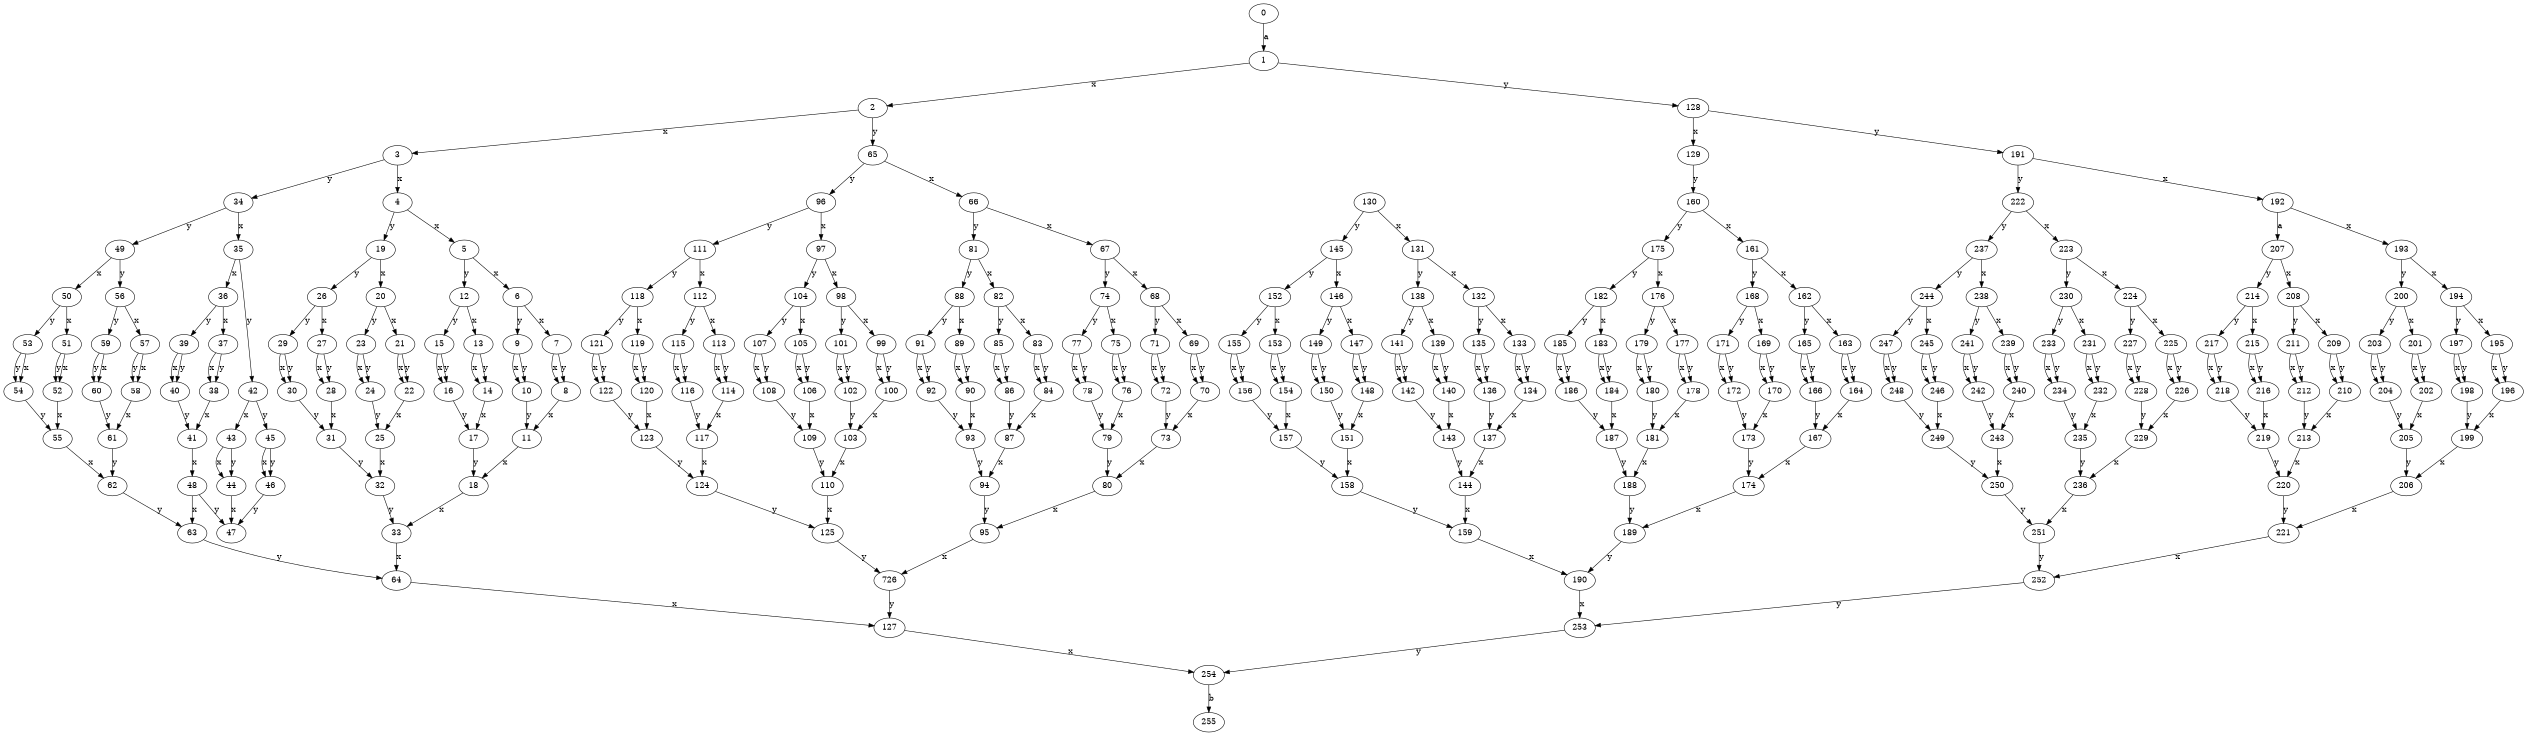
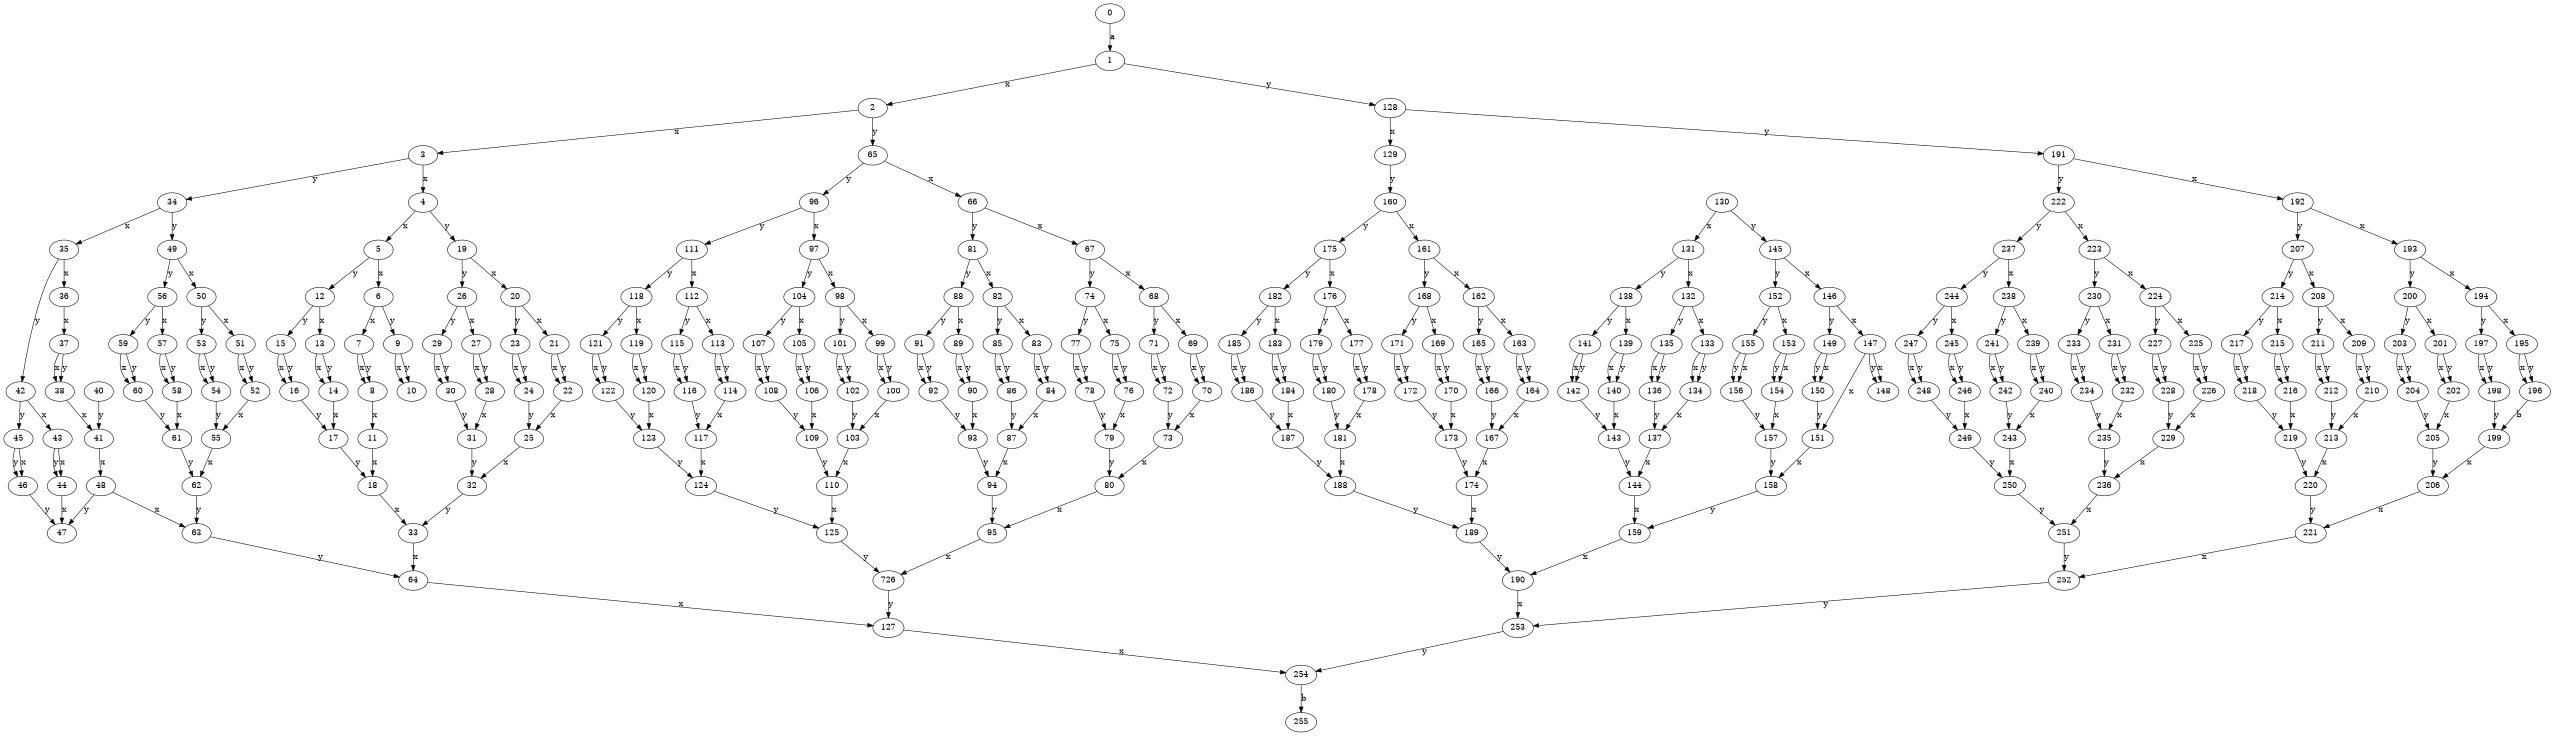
(2280, 226) -> (2300, 226)
(184, 344) -> none
(527, 412) -> none
(1358, 413) -> (1845, 389)
(2492, 415) -> (2519, 415)
